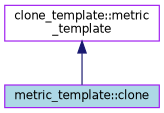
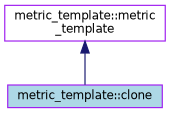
(82, 23) -> (85, 23)
